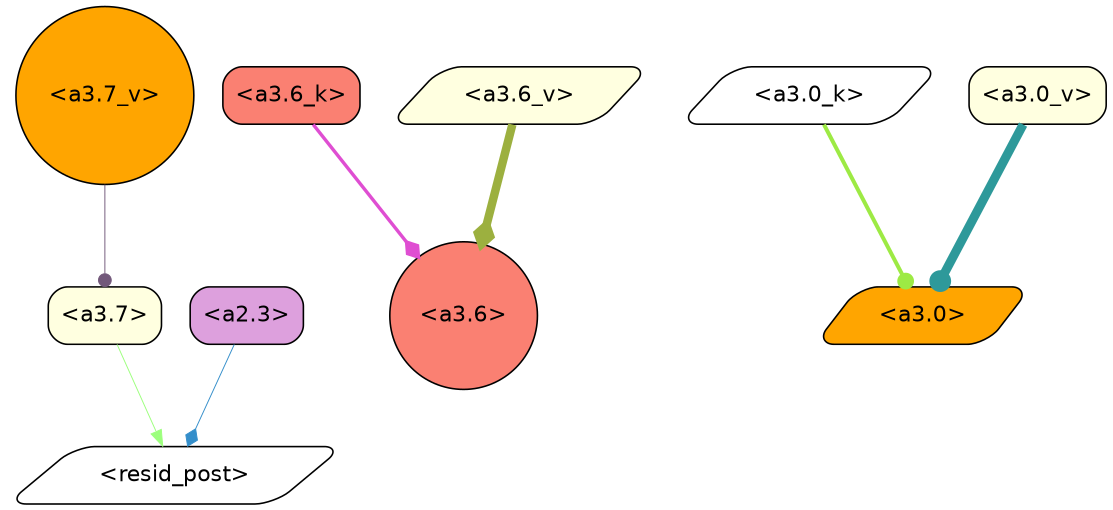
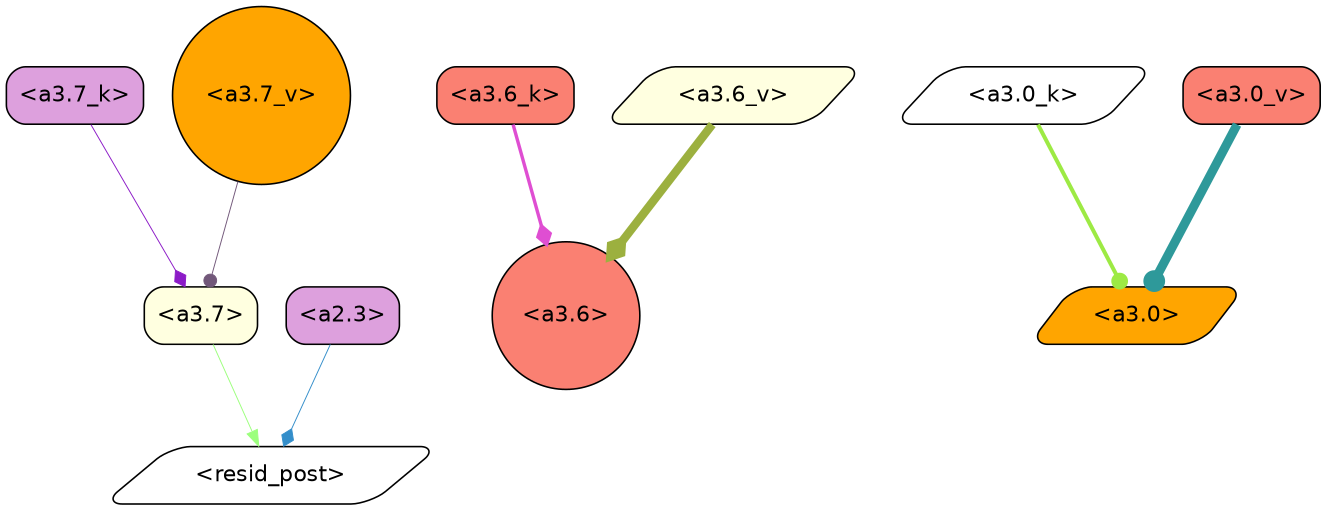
none -> (75, 95)
(1038, 95) -> (1252, 95)
